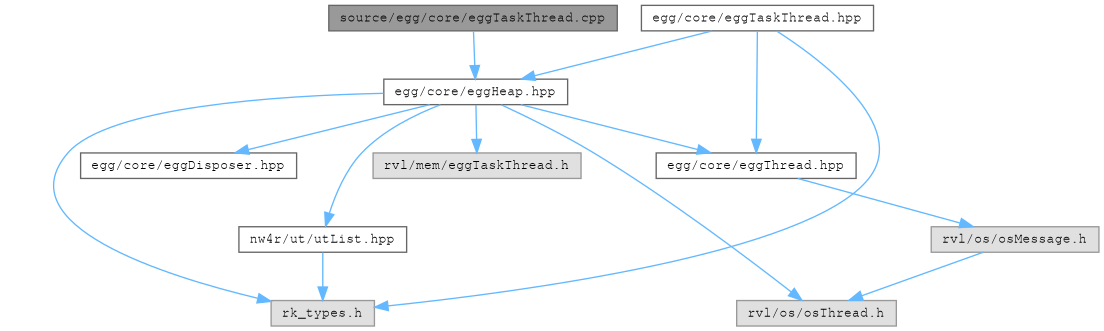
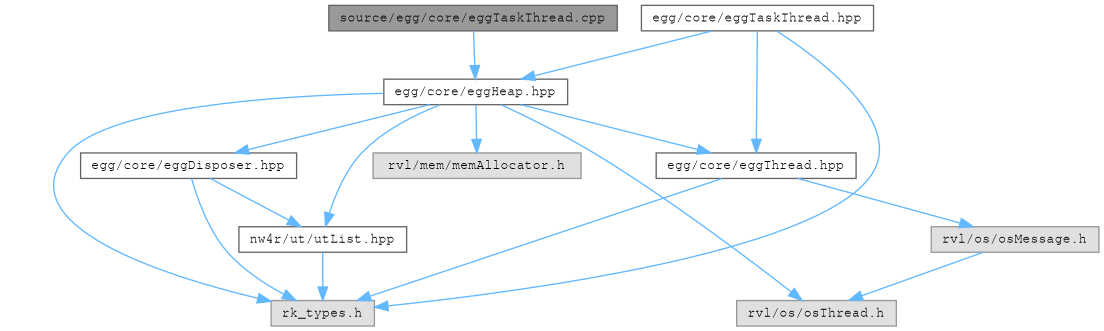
(477, 166) -> (477, 166)
none -> (249, 199)
none -> (546, 237)
none -> (224, 247)
